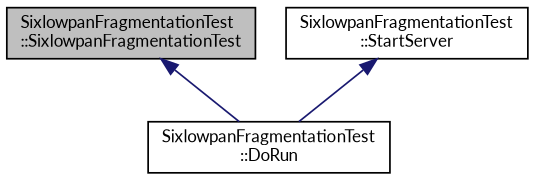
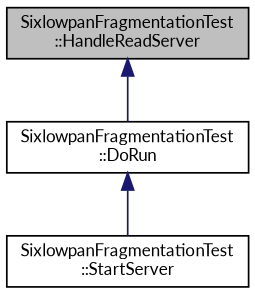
(131, 33) -> (128, 33)
(331, 96) -> (128, 213)
